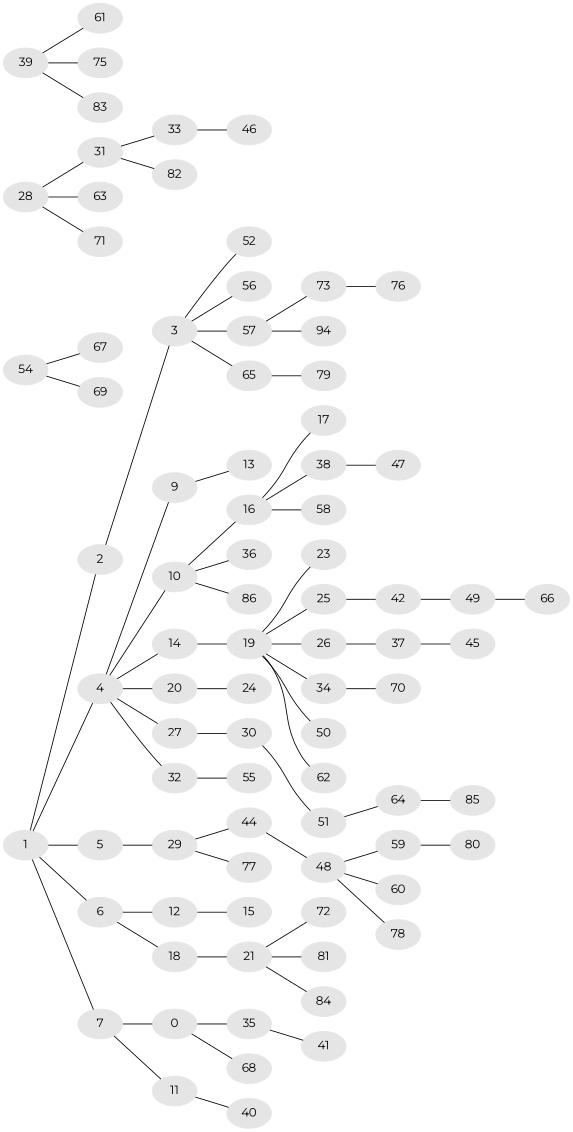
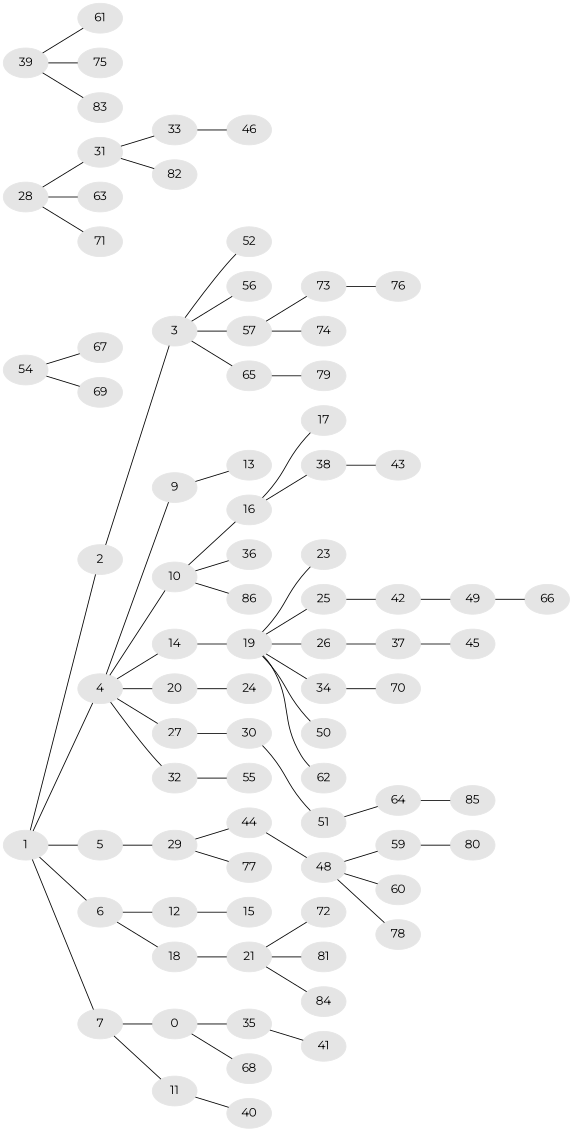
(324, 331) -> (324, 331)
(398, 465) -> (398, 465)
(324, 510) -> none
